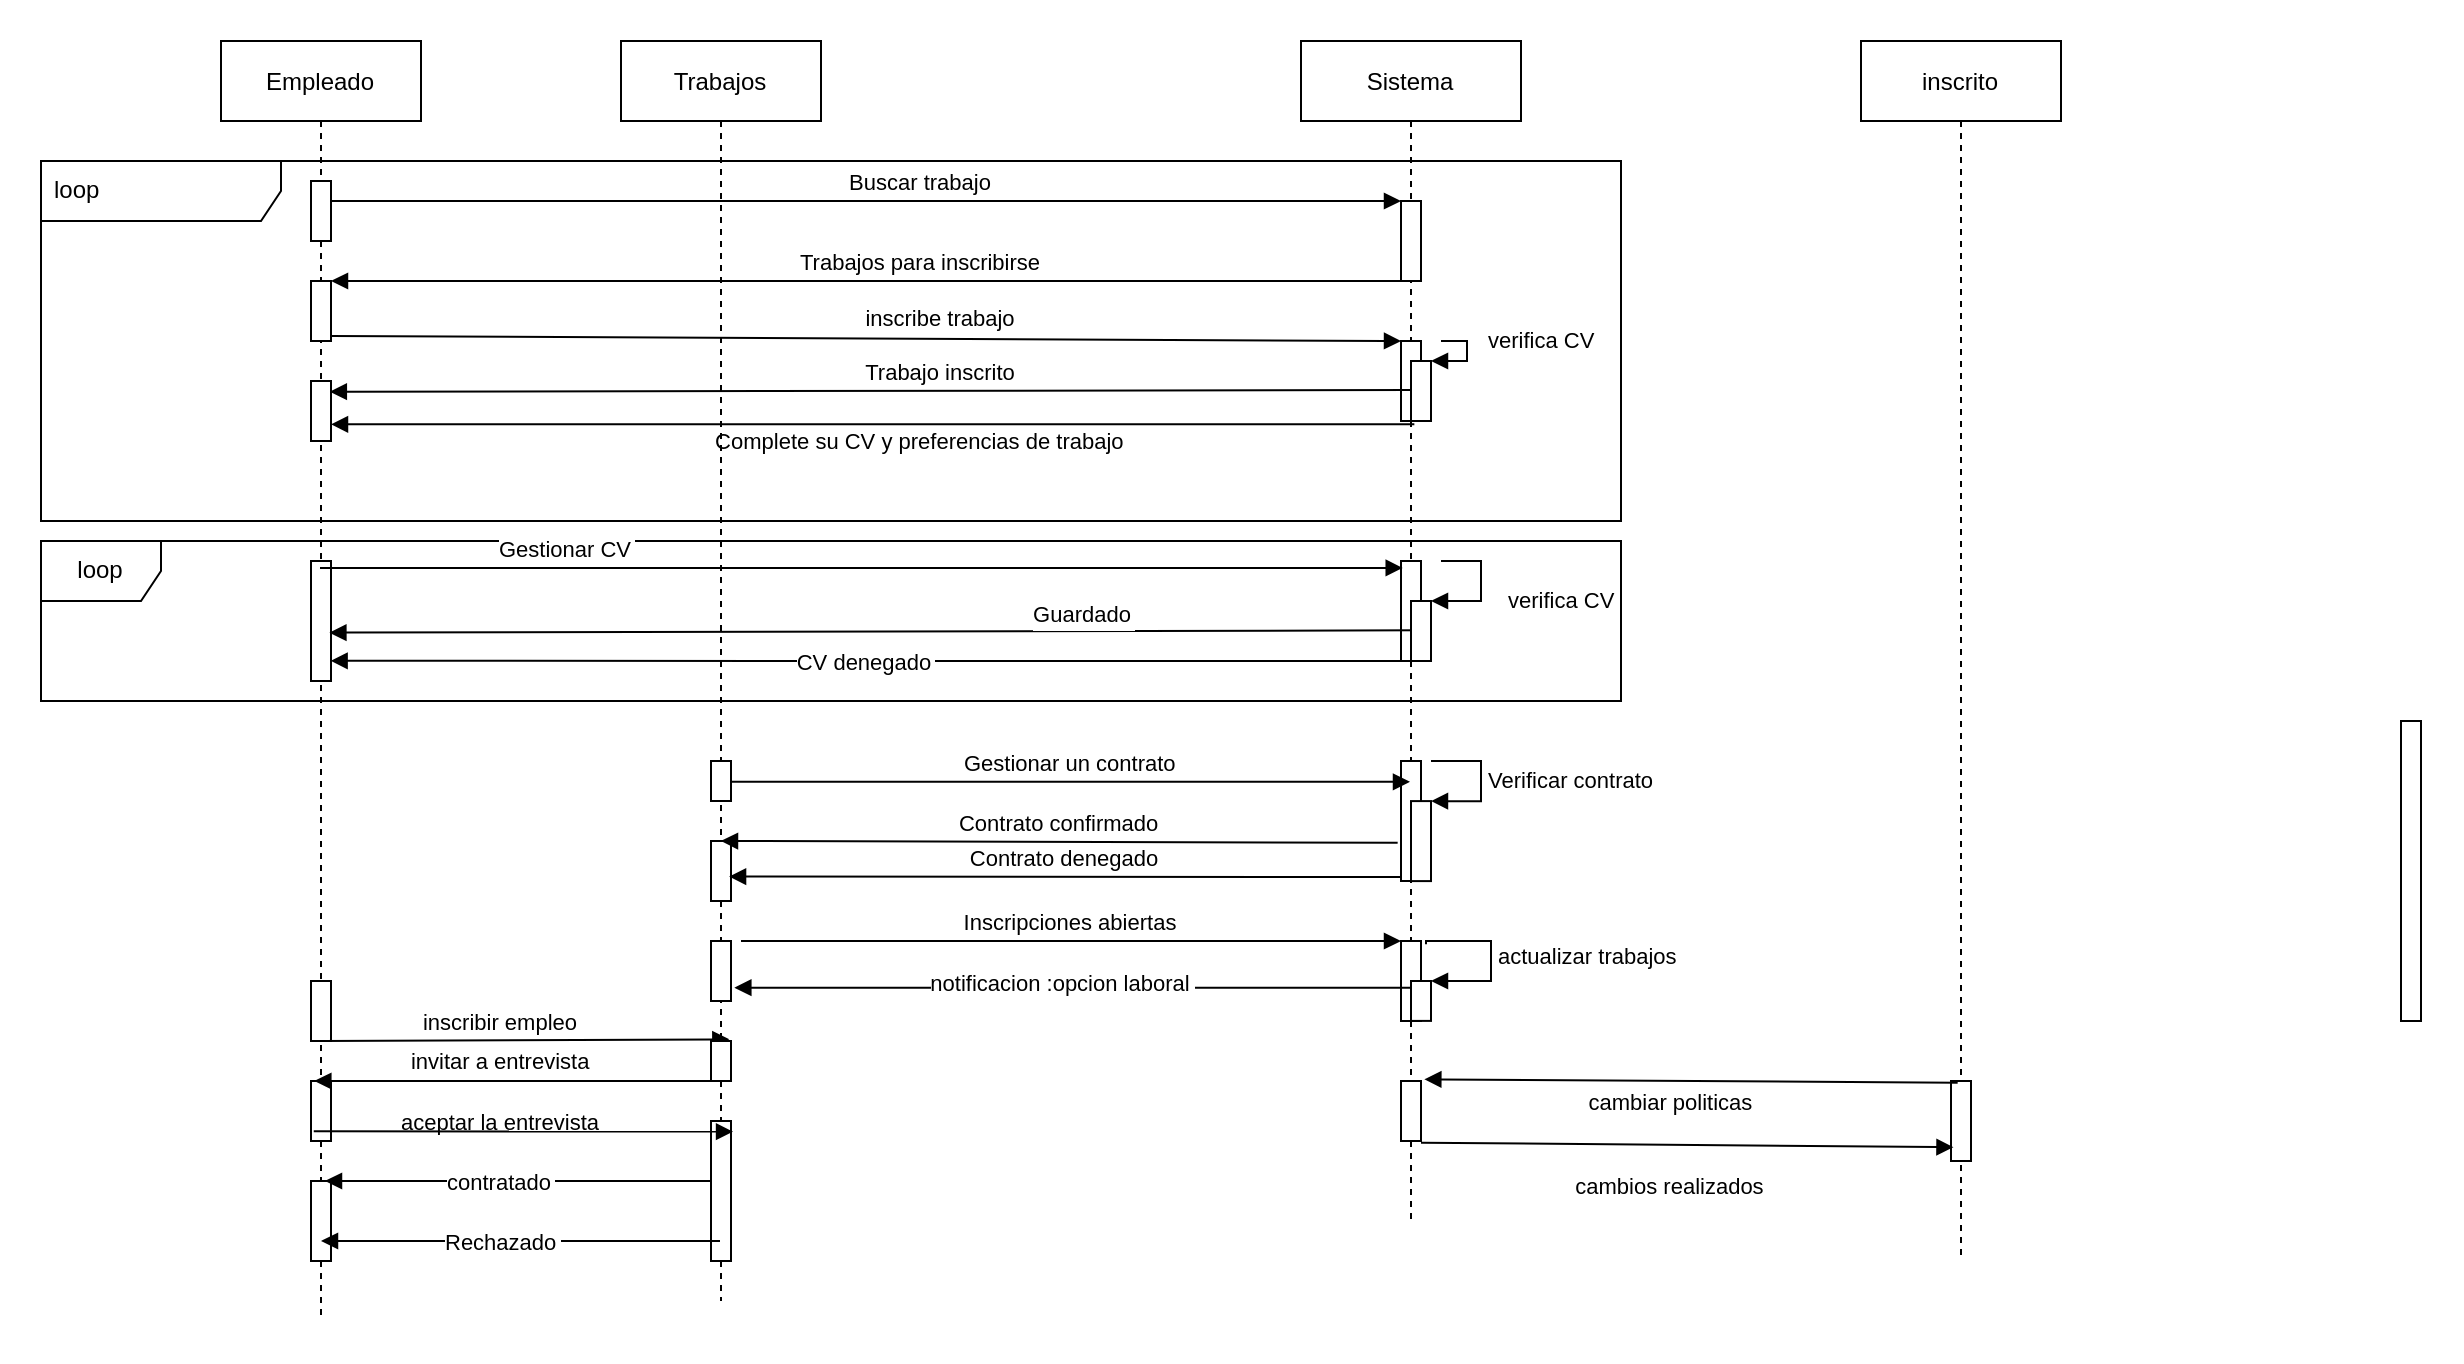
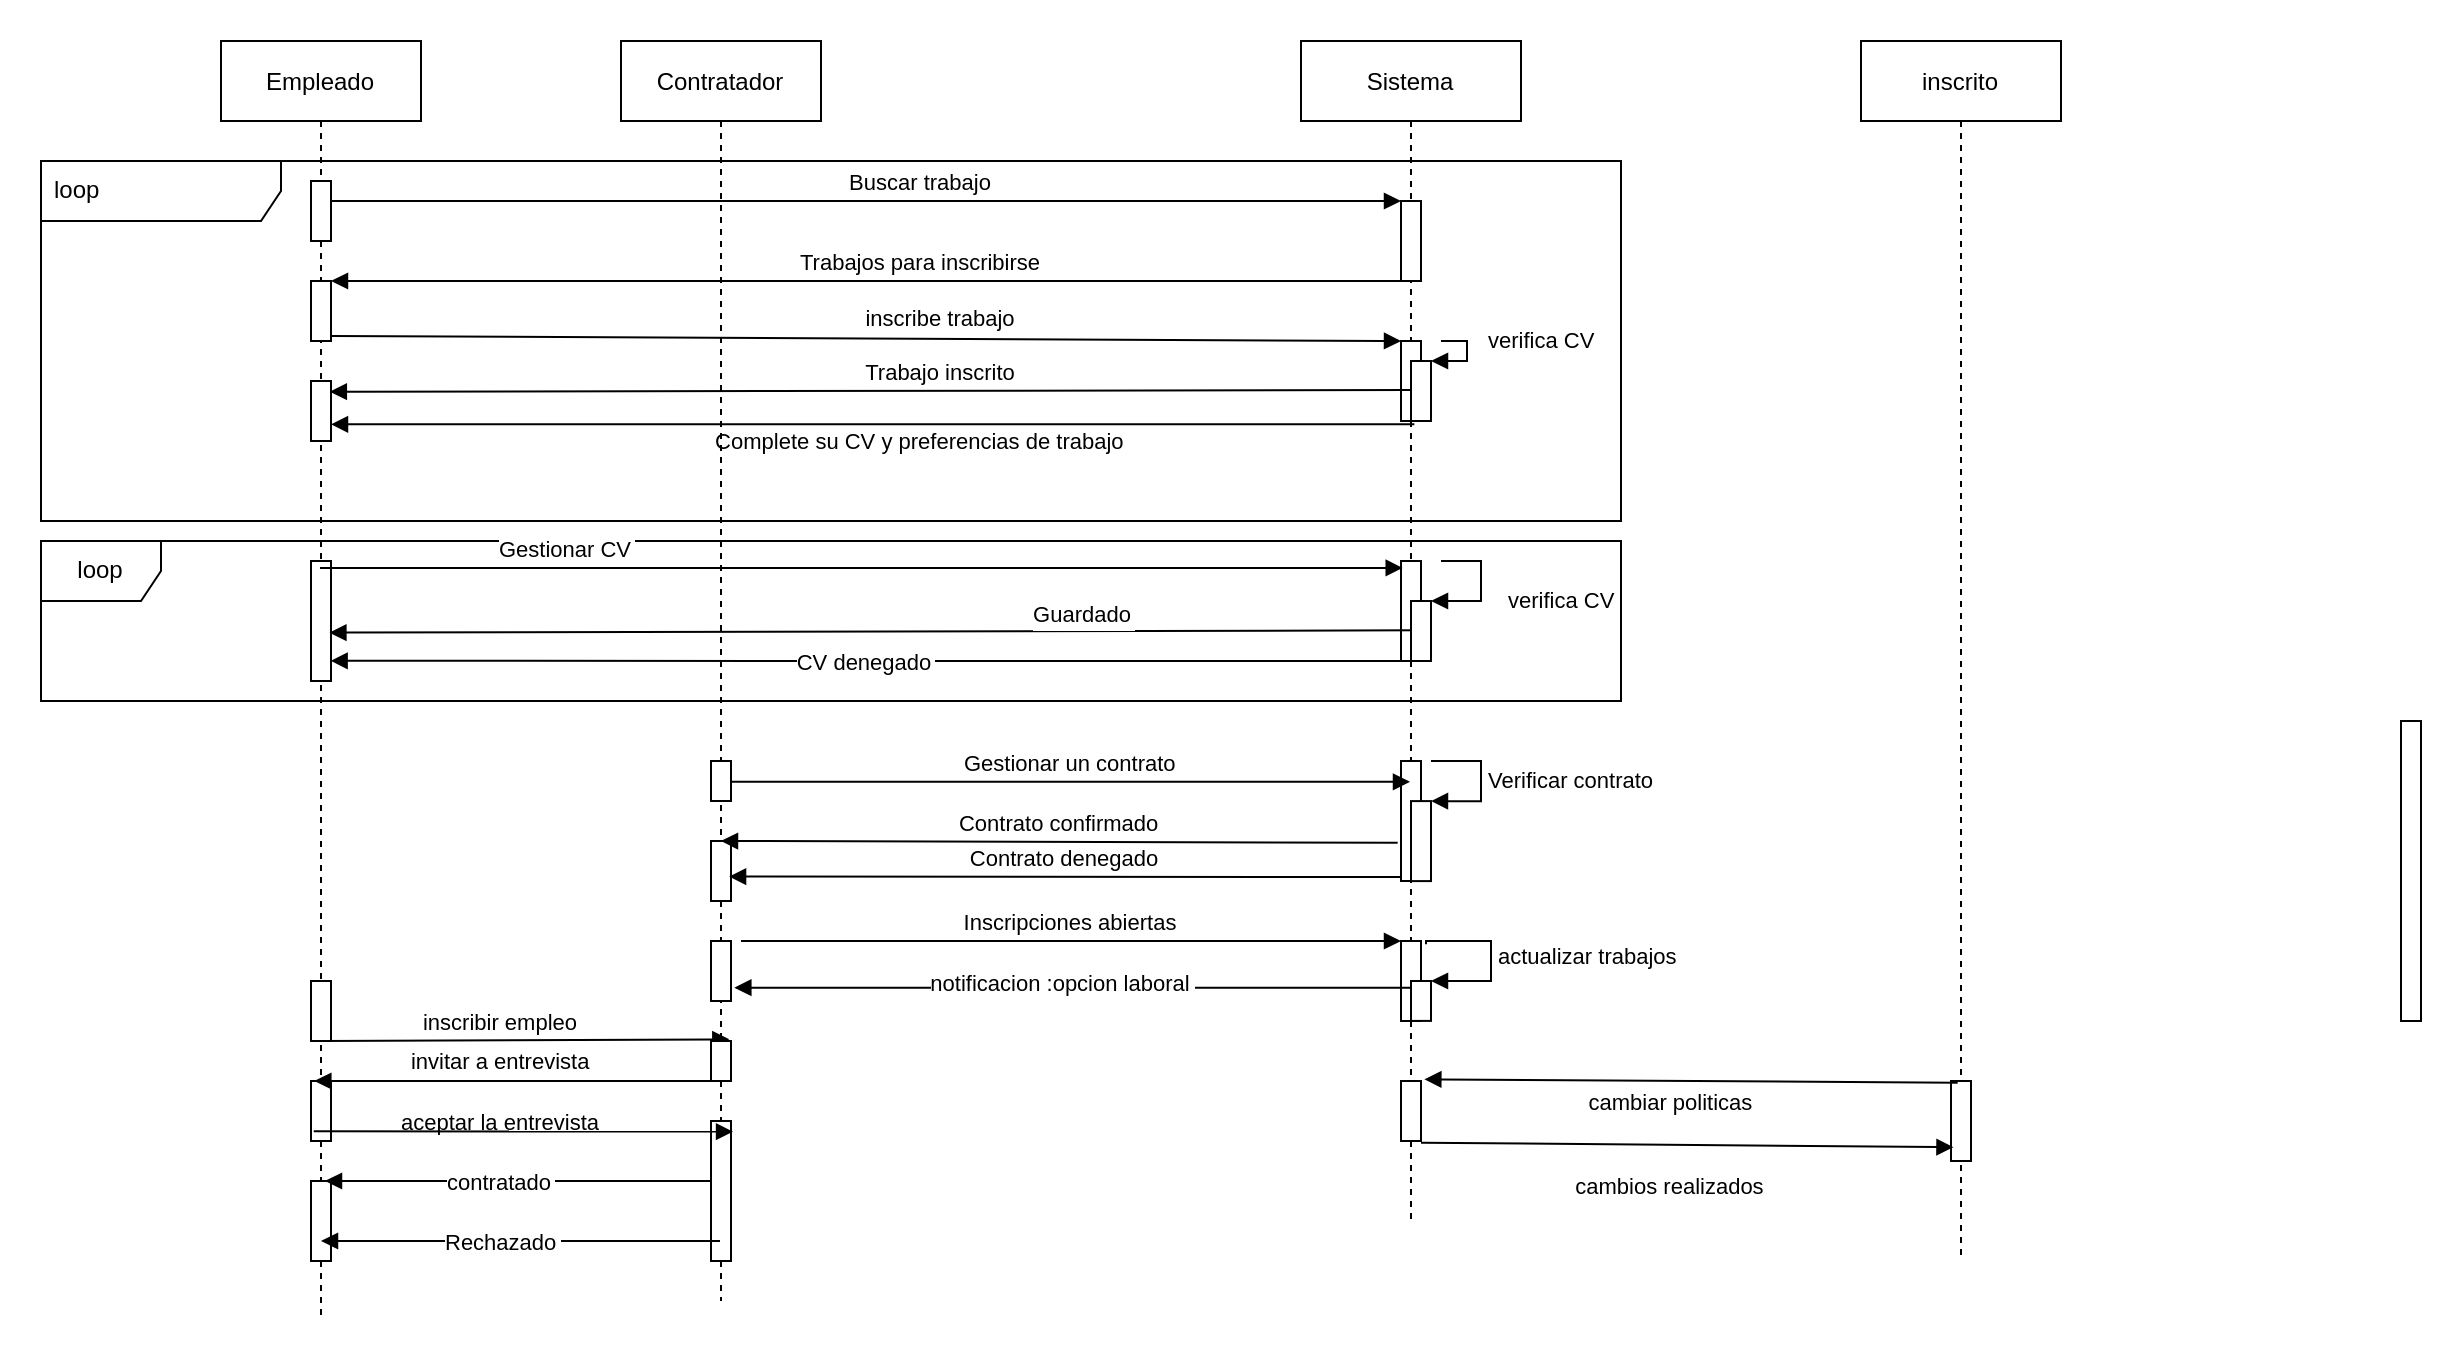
(720, 82) -> (720, 82)
